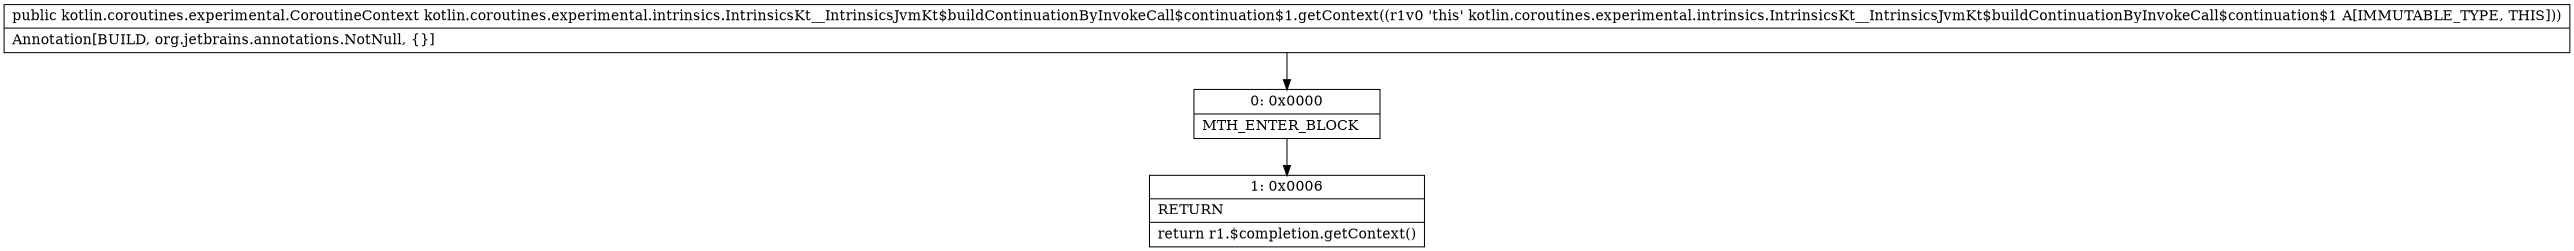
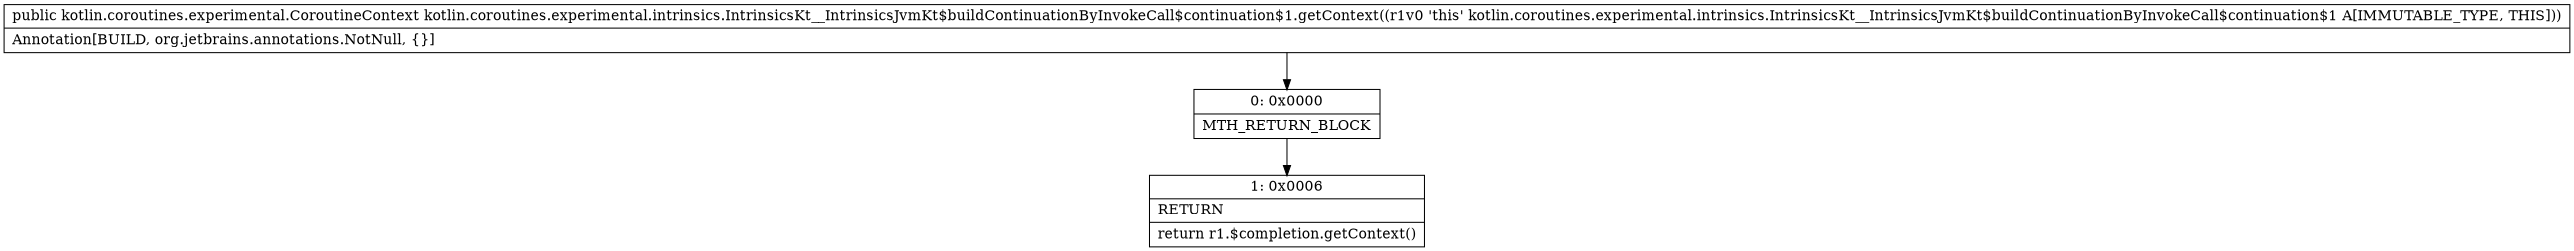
(1281, 126) -> (1287, 126)
